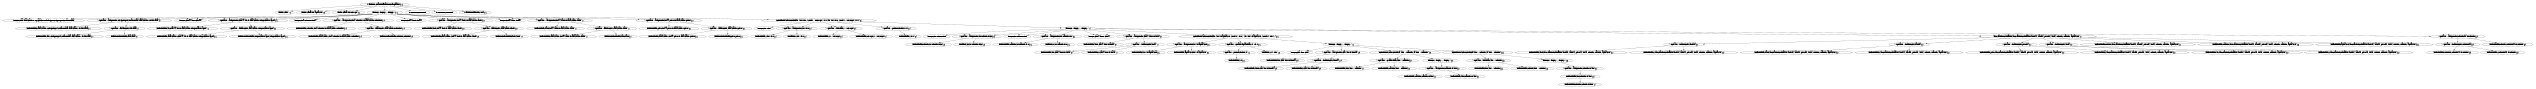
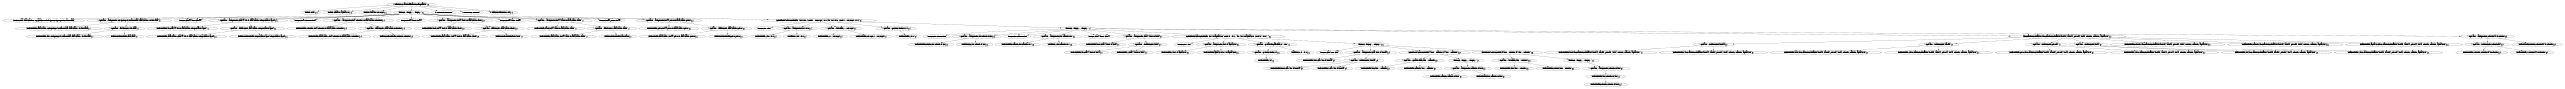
none -> (610, 21)
none -> (1184, 45)
